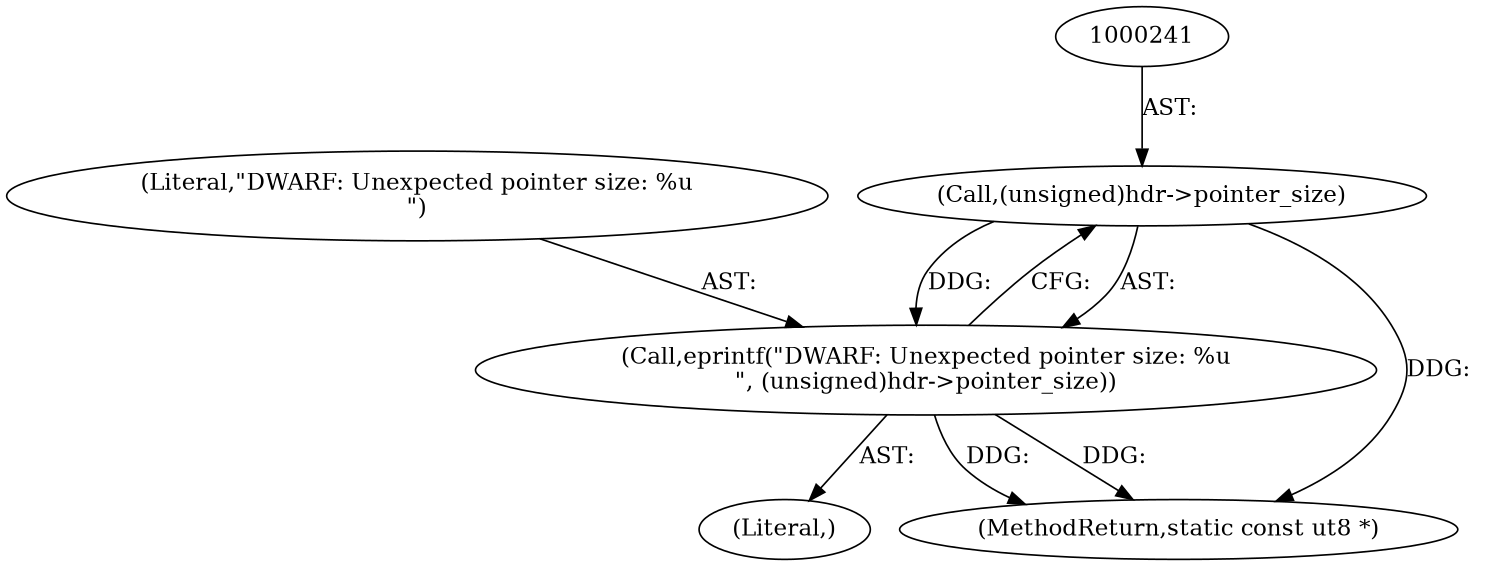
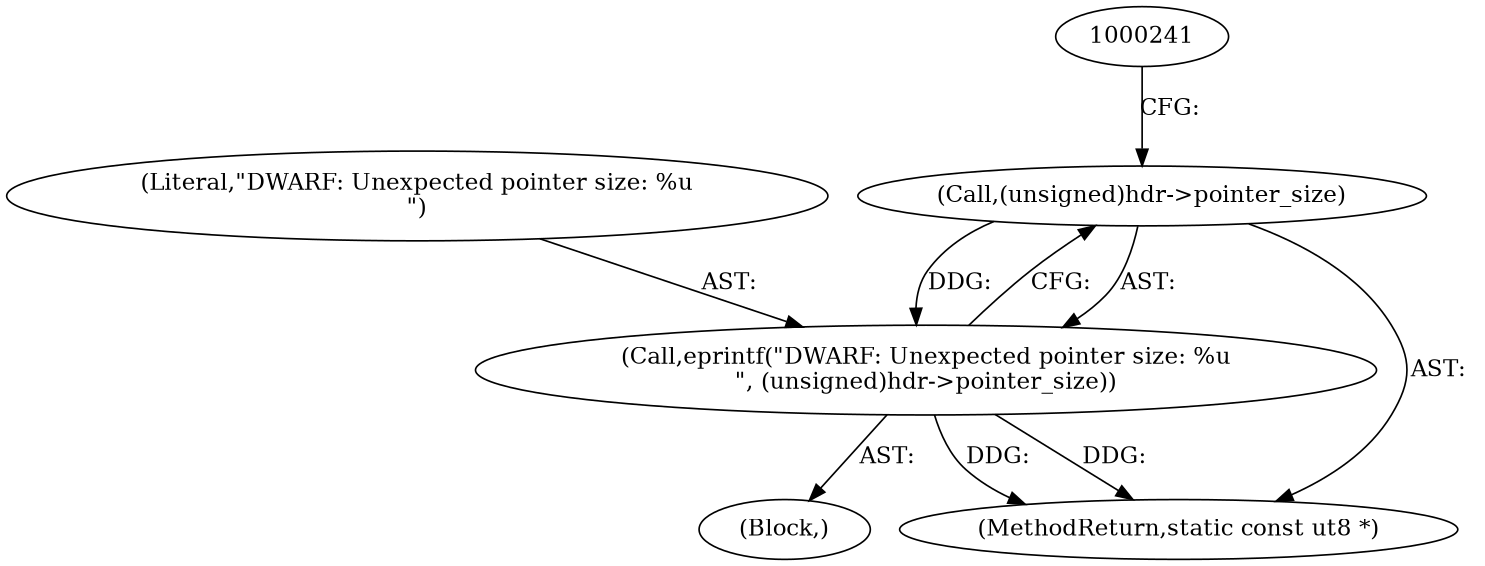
(1174, 109) -> (1174, 109)
(1442, 370) -> (1442, 370)
(785, 529) -> (785, 529)
